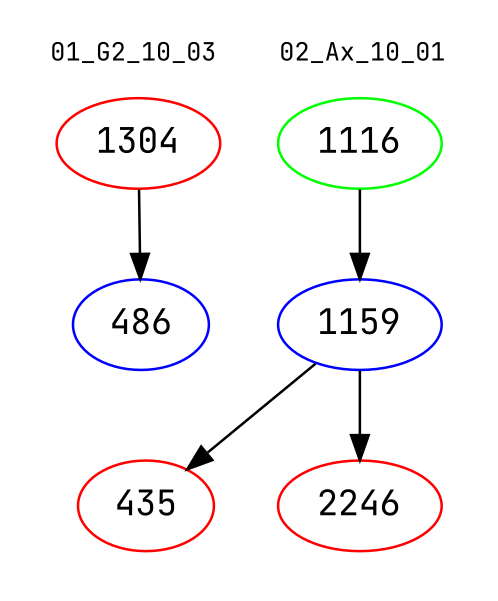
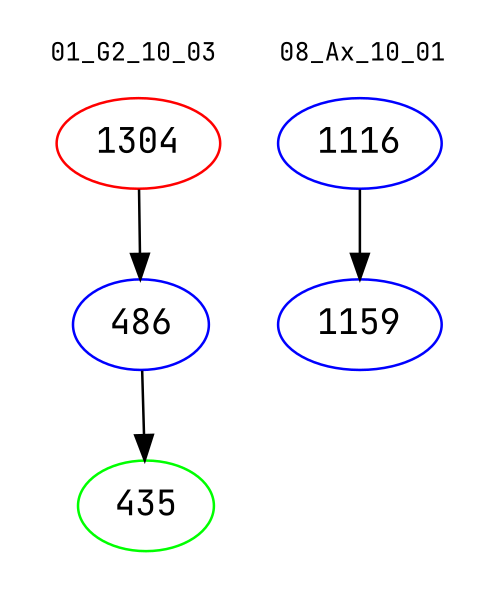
(364, 54) -> (364, 54)
(360, 143) -> (360, 143)
(275, 397) -> (143, 403)
(146, 506) -> (146, 506)
(360, 506) -> none
